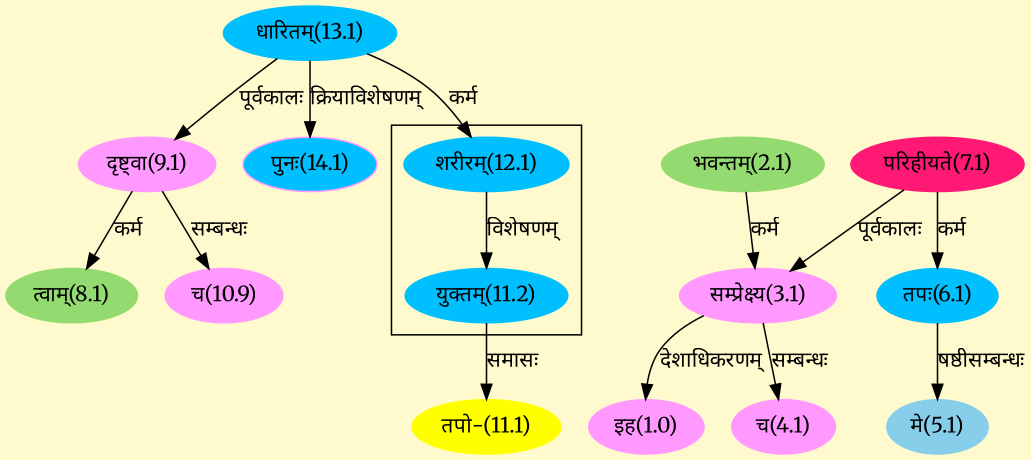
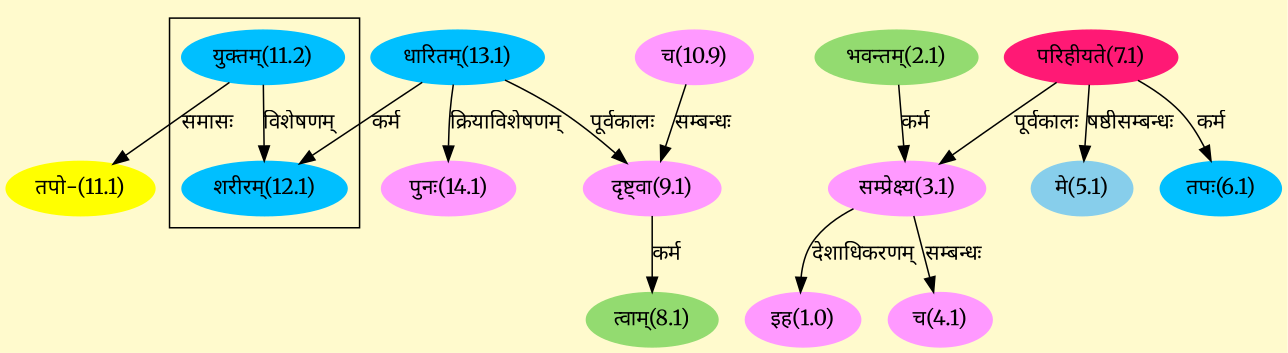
(310, 164) -> (449, 189)
(487, 222) -> (264, 115)
(182, 224) -> (676, 115)
(938, 354) -> (1087, 115)
